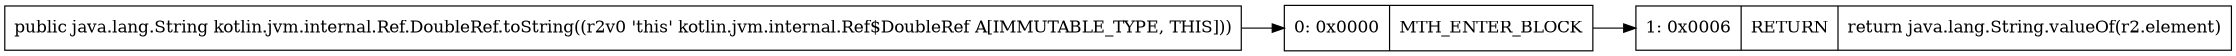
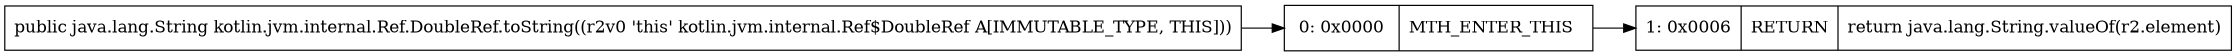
(1491, 28) -> (1491, 28)
